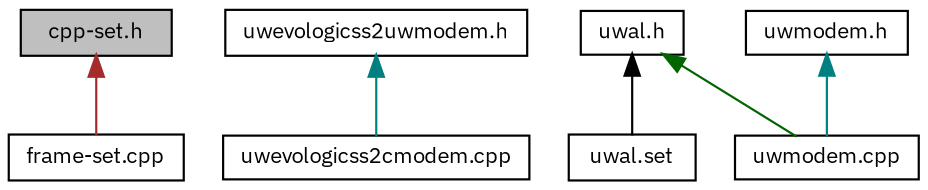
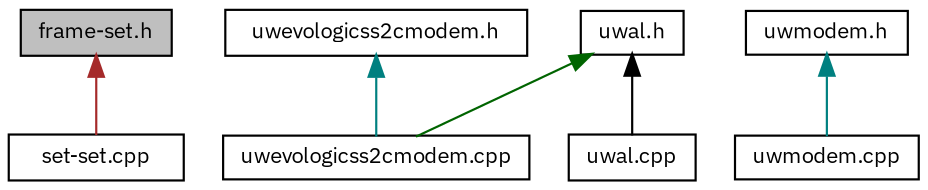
(96, 33) -> (96, 33)
(376, 33) -> (376, 33)
(739, 101) -> (494, 100)
(96, 158) -> (96, 158)
(632, 158) -> (632, 158)
